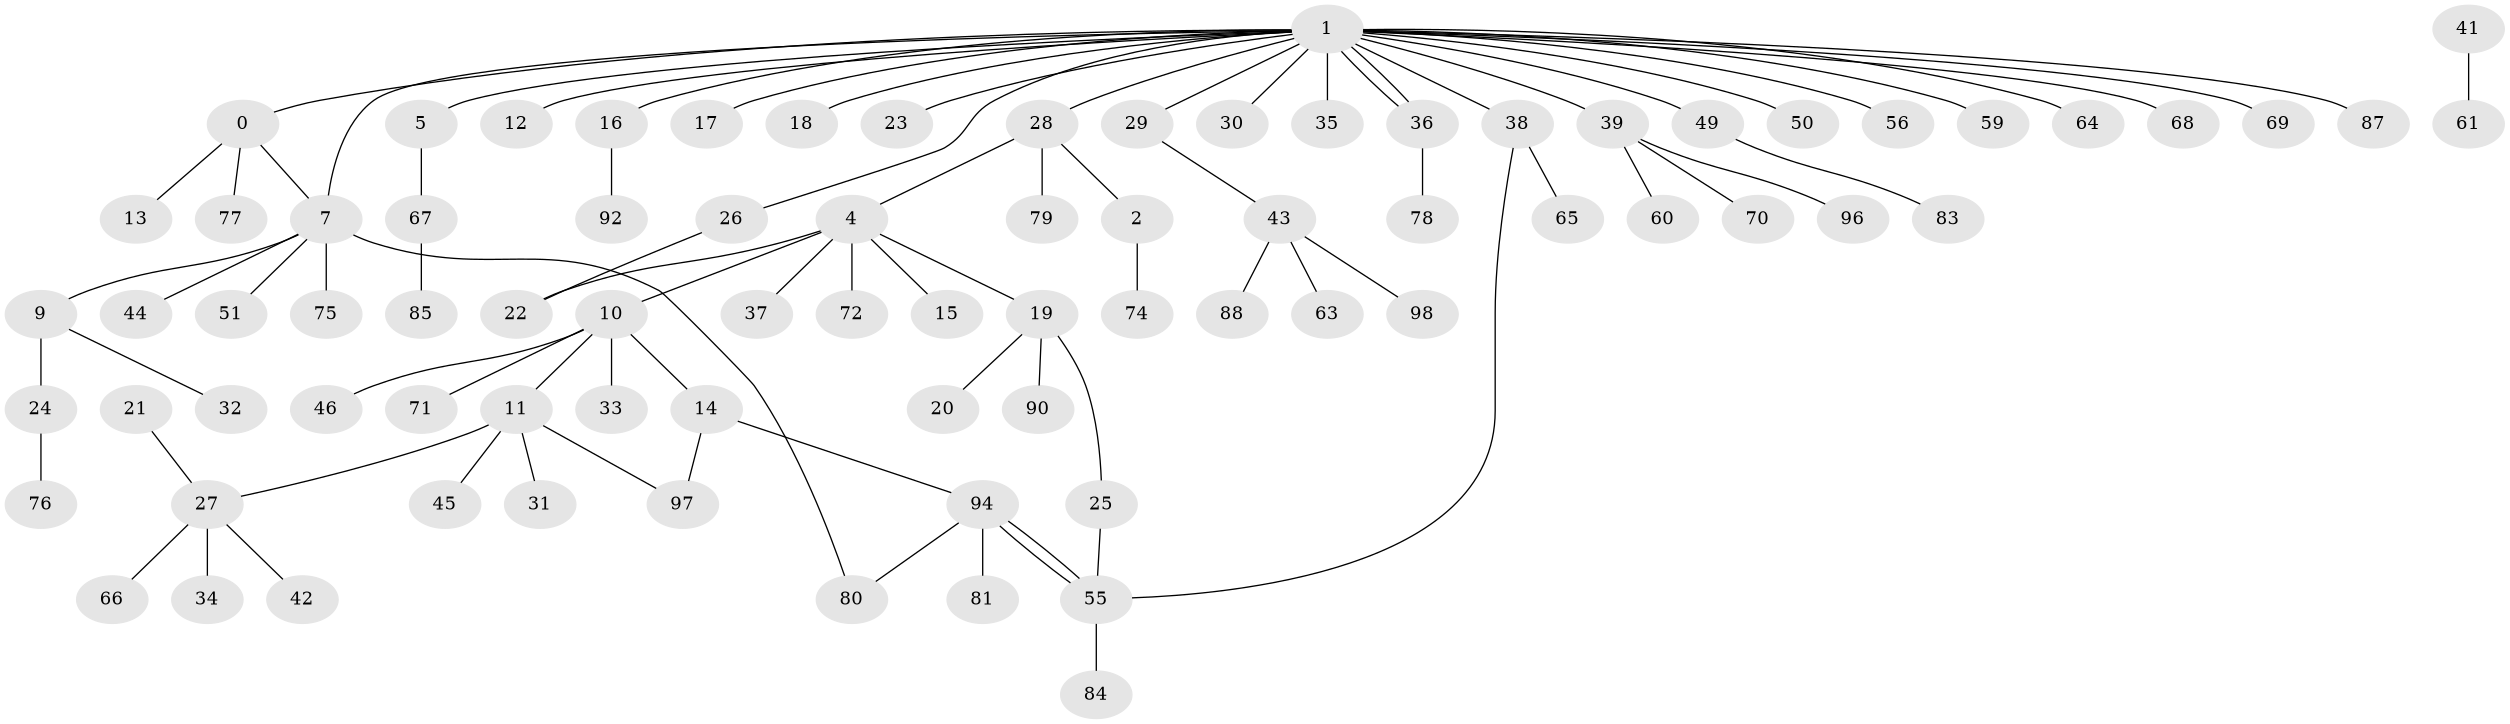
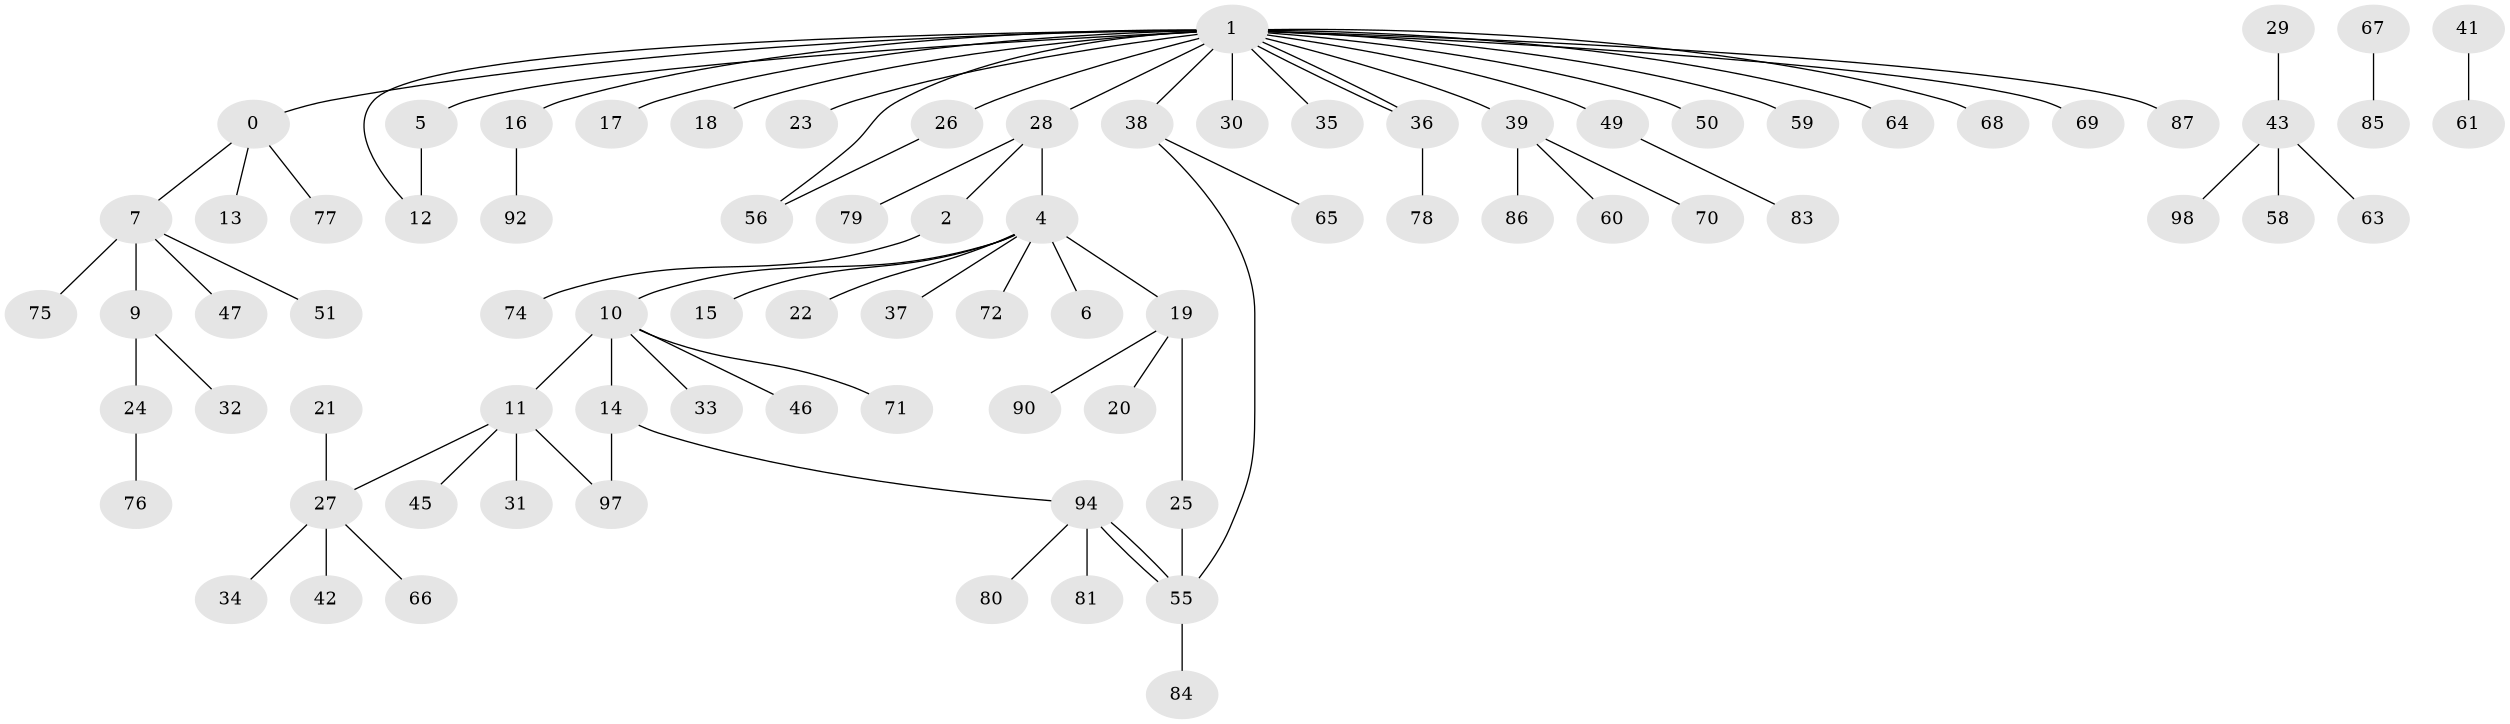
(776, 47) -> none
(1232, 77) -> none
(421, 172) -> (421, 172)
(1853, 219) -> (1518, 219)
(623, 265) -> (852, 172)
(671, 301) -> none
(136, 314) -> (231, 314)
none -> (1087, 314)
(1232, 314) -> (2278, 219)
